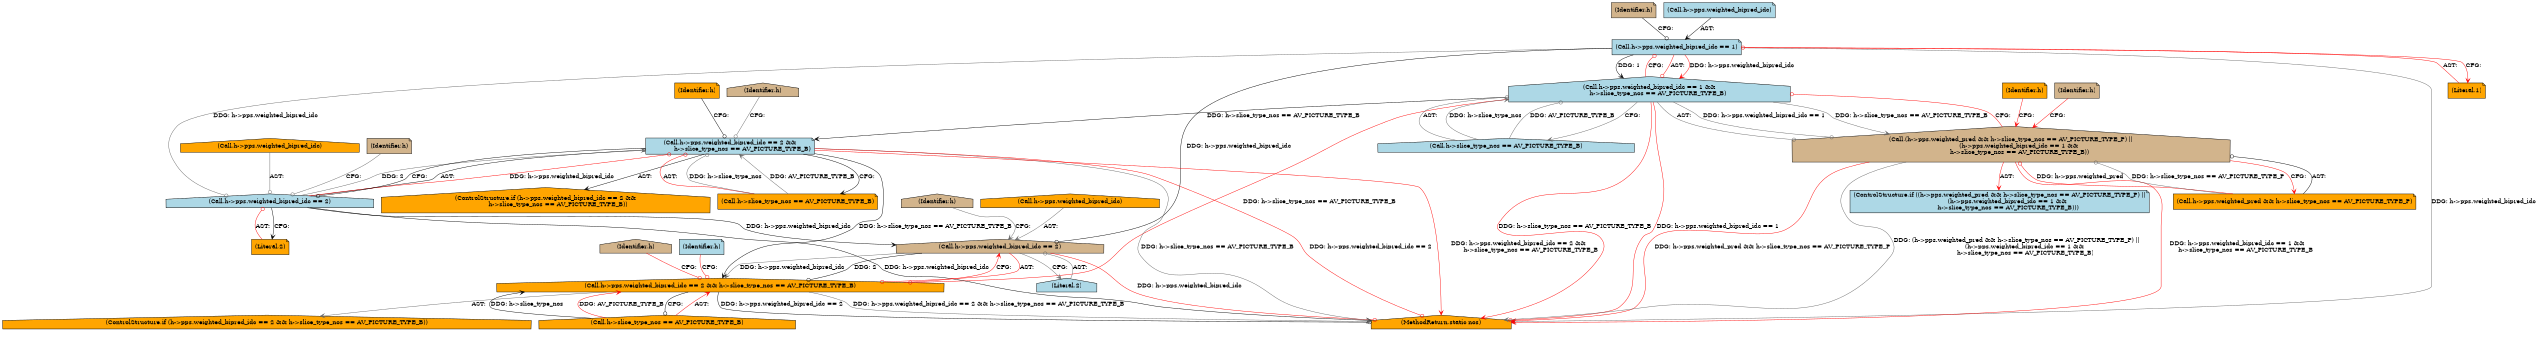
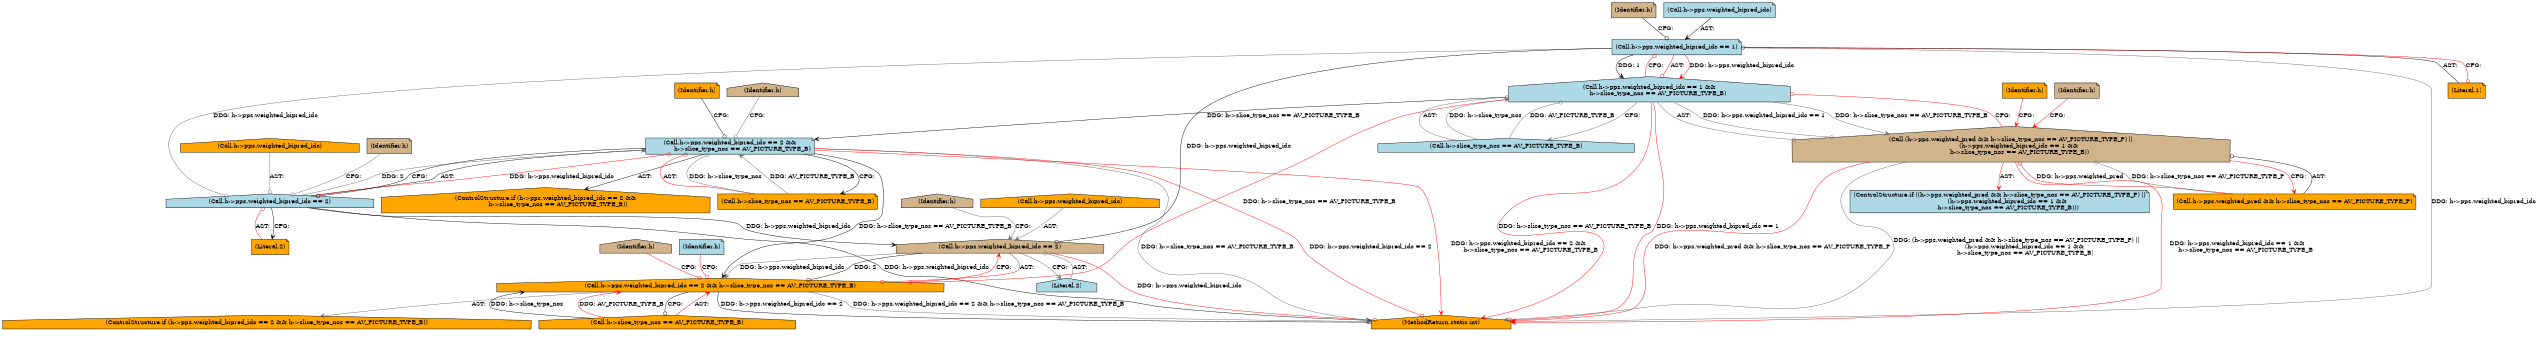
(2106, 50) -> (2106, 50)
(2111, 50) -> (2111, 50)
(1441, 323) -> (1441, 323)
